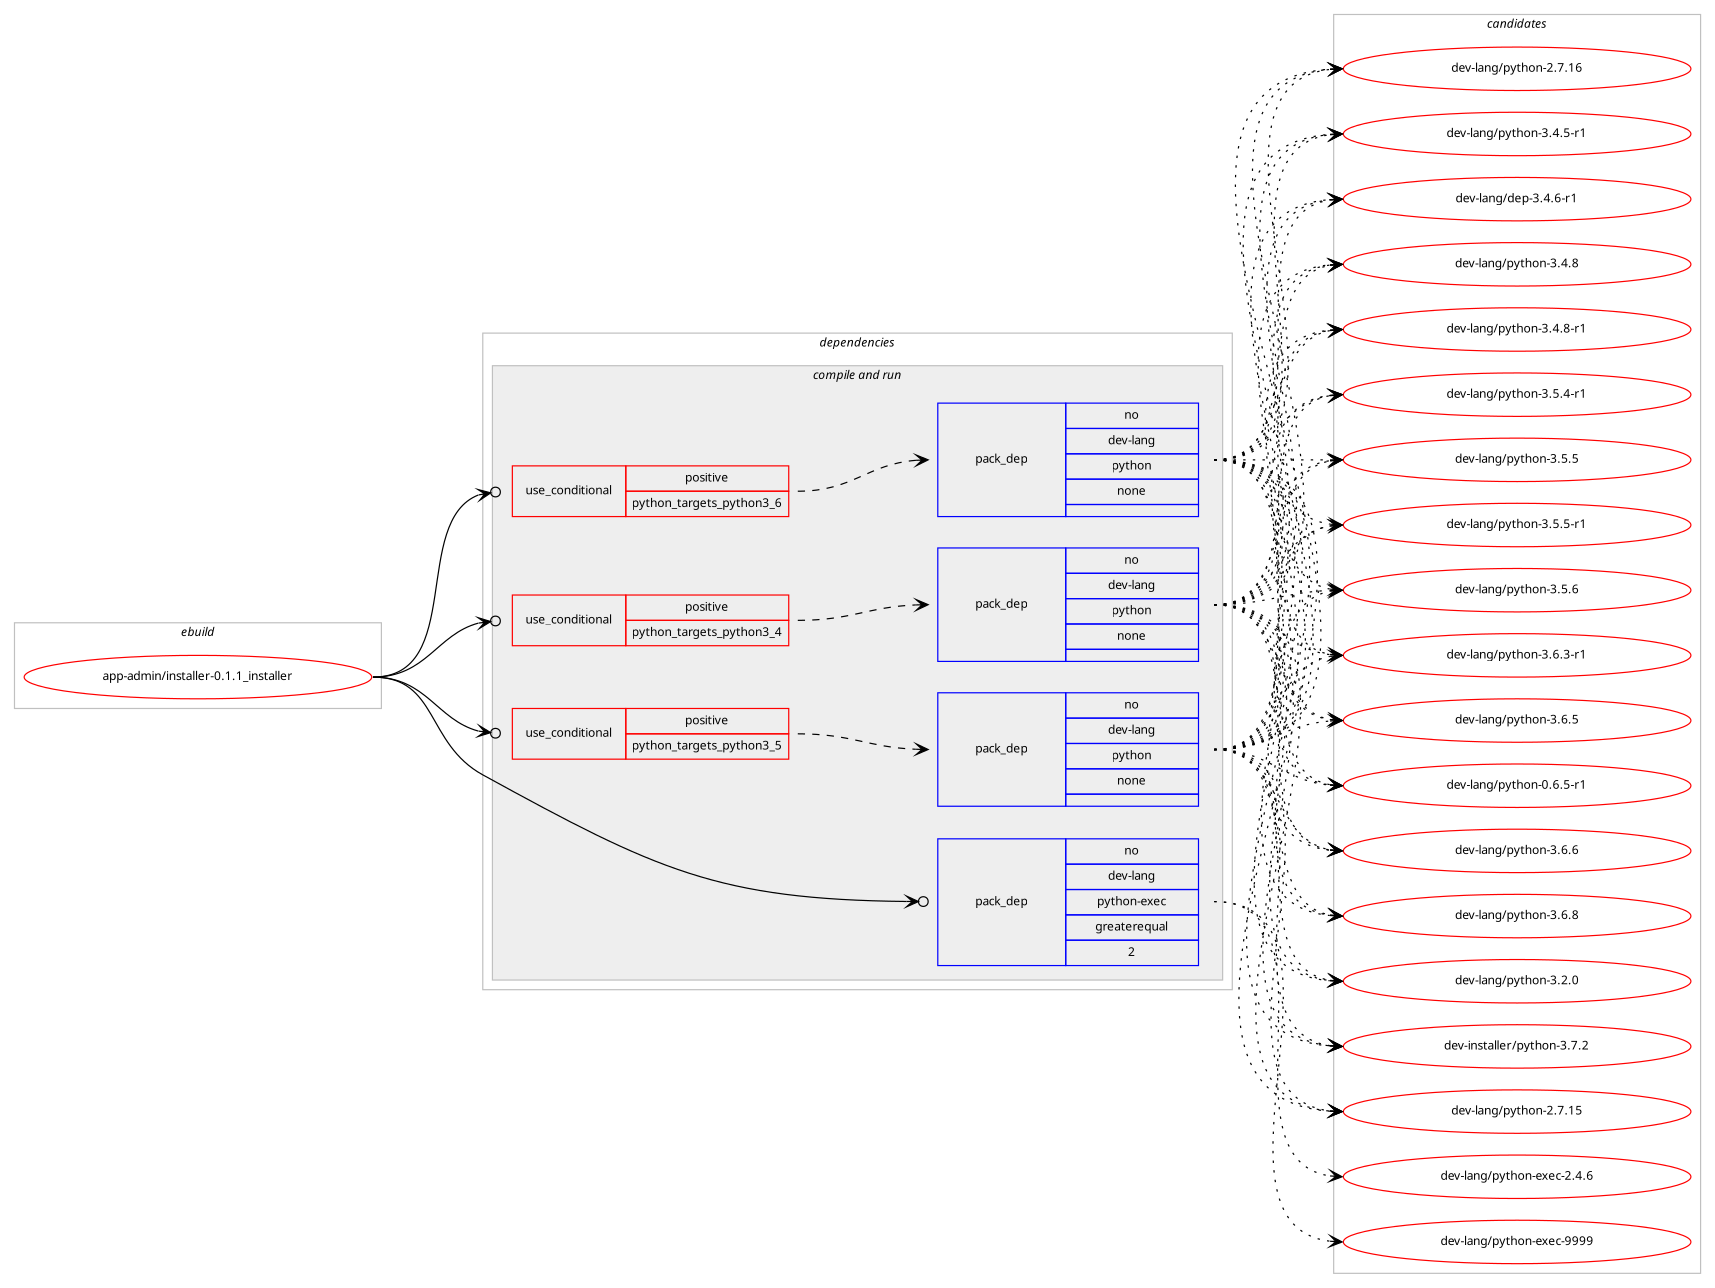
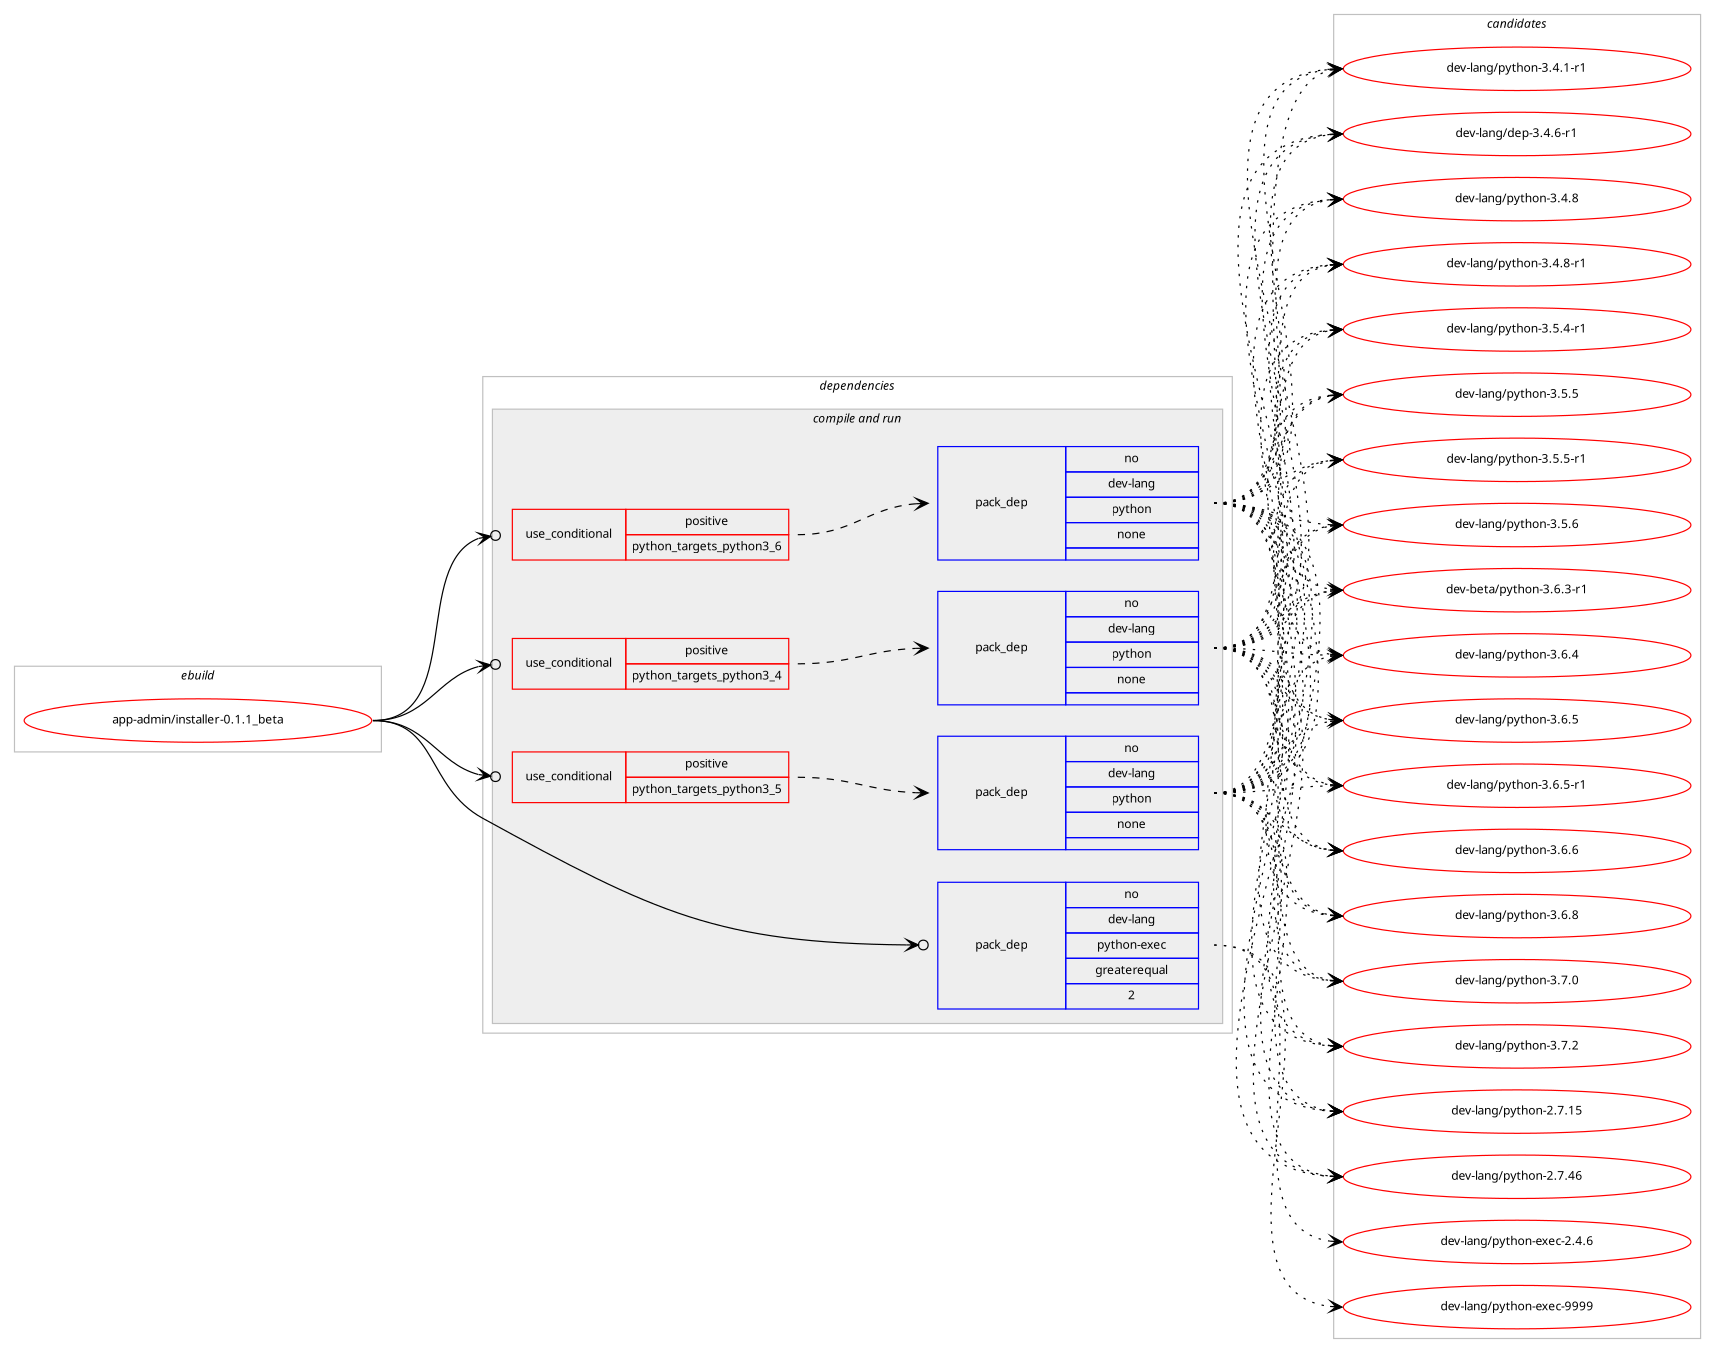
(1517, 69) -> (1517, 1177)
(1517, 134) -> (1517, 69)
none -> (1517, 655)
(1517, 655) -> (1517, 590)
(198, 677) -> (198, 721)
(1517, 786) -> (1517, 786)
(1517, 981) -> (1517, 981)
(1517, 1046) -> (1517, 1046)
